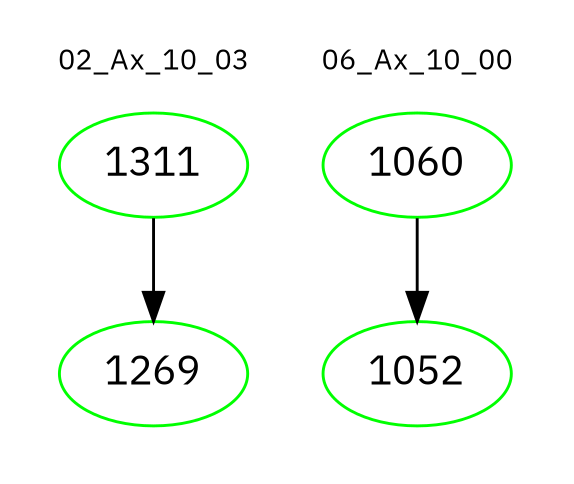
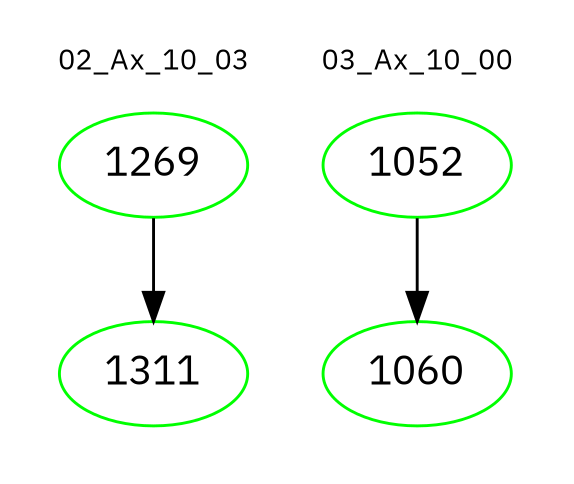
(419, 62) -> (419, 62)
(154, 255) -> (154, 255)
(417, 255) -> (417, 255)
